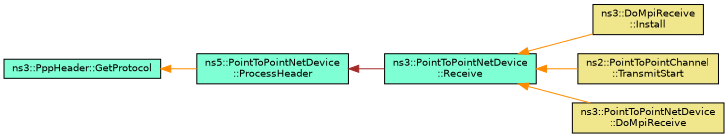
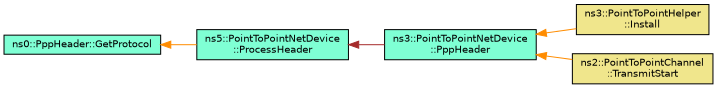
(648, 20) -> (643, 20)
(82, 69) -> (82, 45)
(460, 69) -> (460, 45)
(648, 118) -> none
